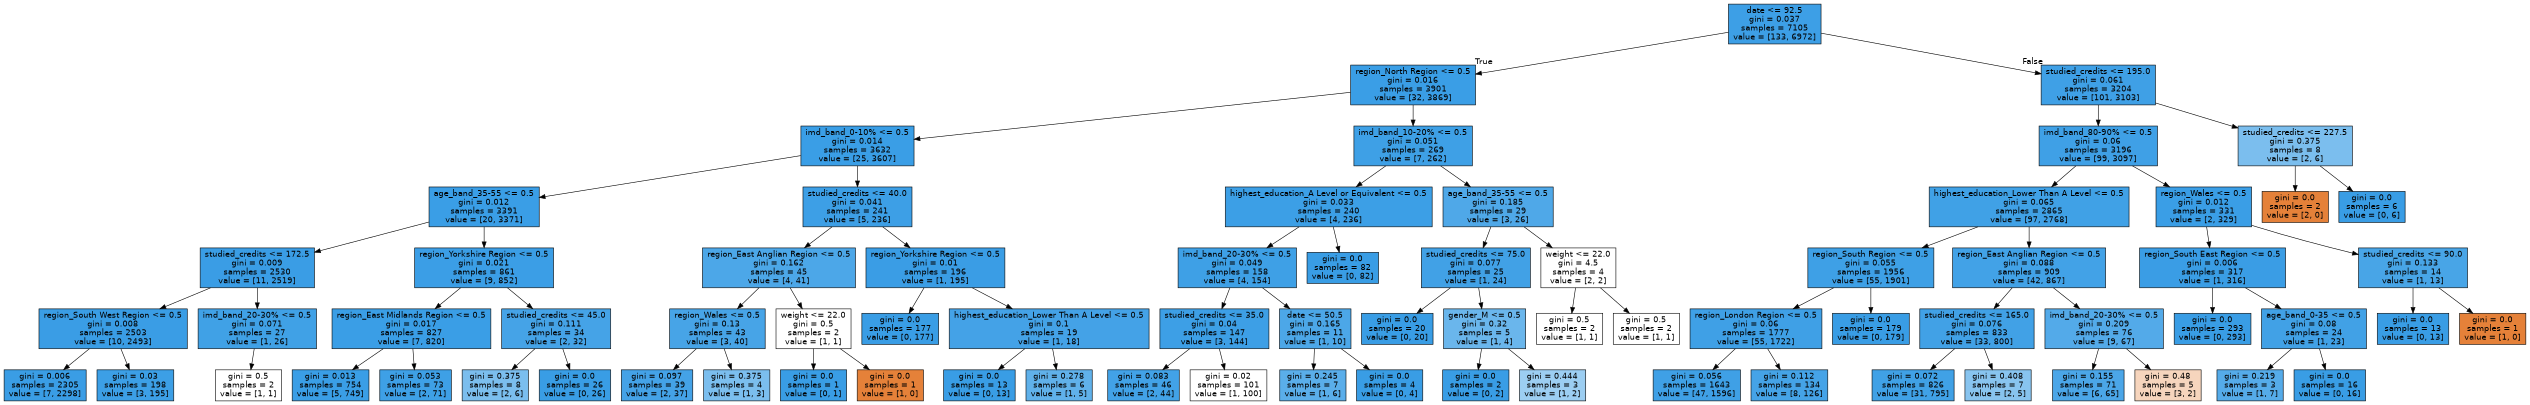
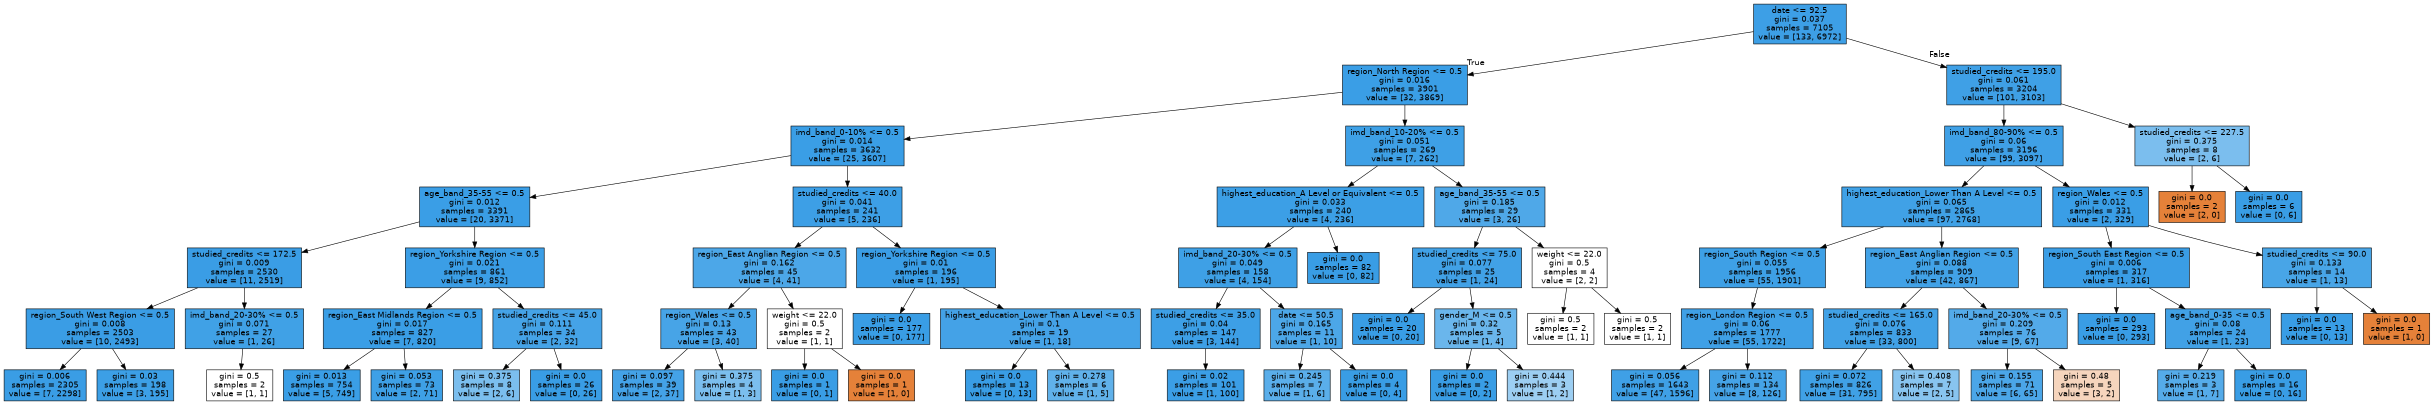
(1578, 268) -> (1570, 268)
(1871, 329) -> none
(1144, 385) -> none
(1228, 385) -> (1206, 385)
